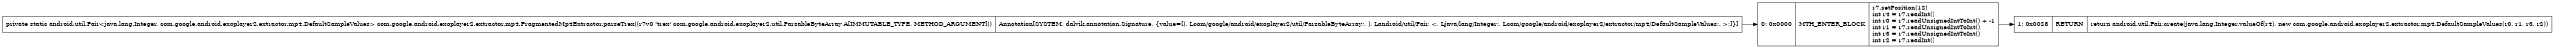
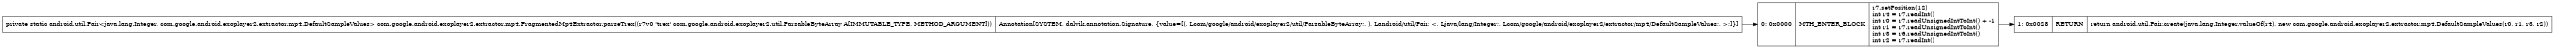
(1926, 34) -> (1926, 34)
